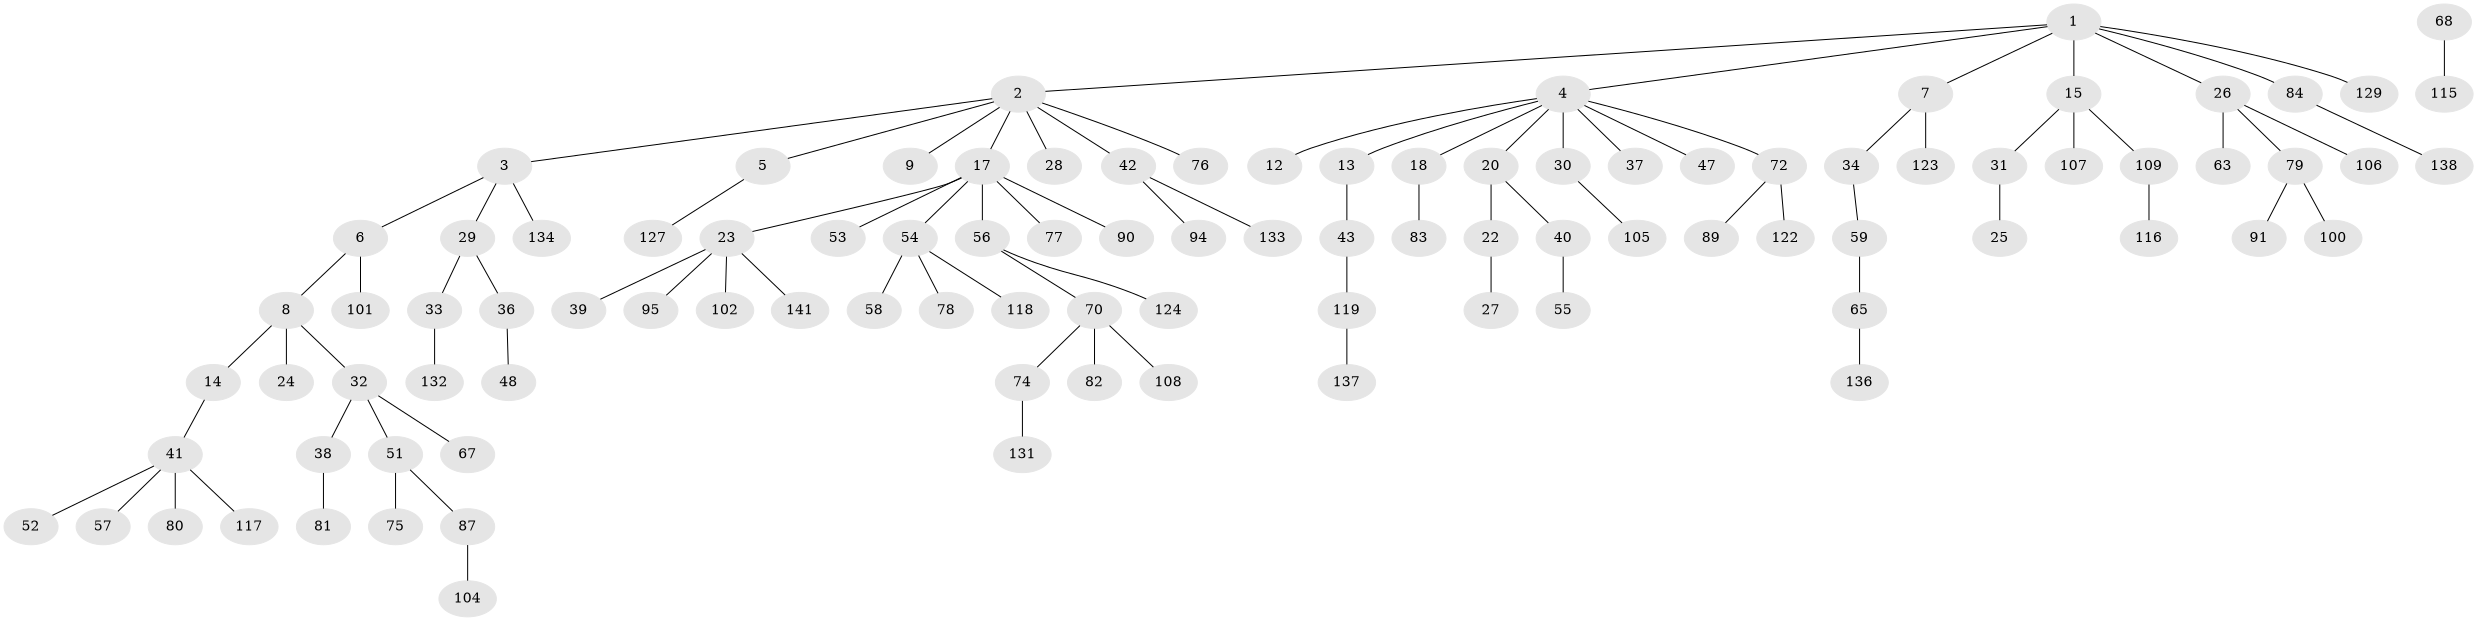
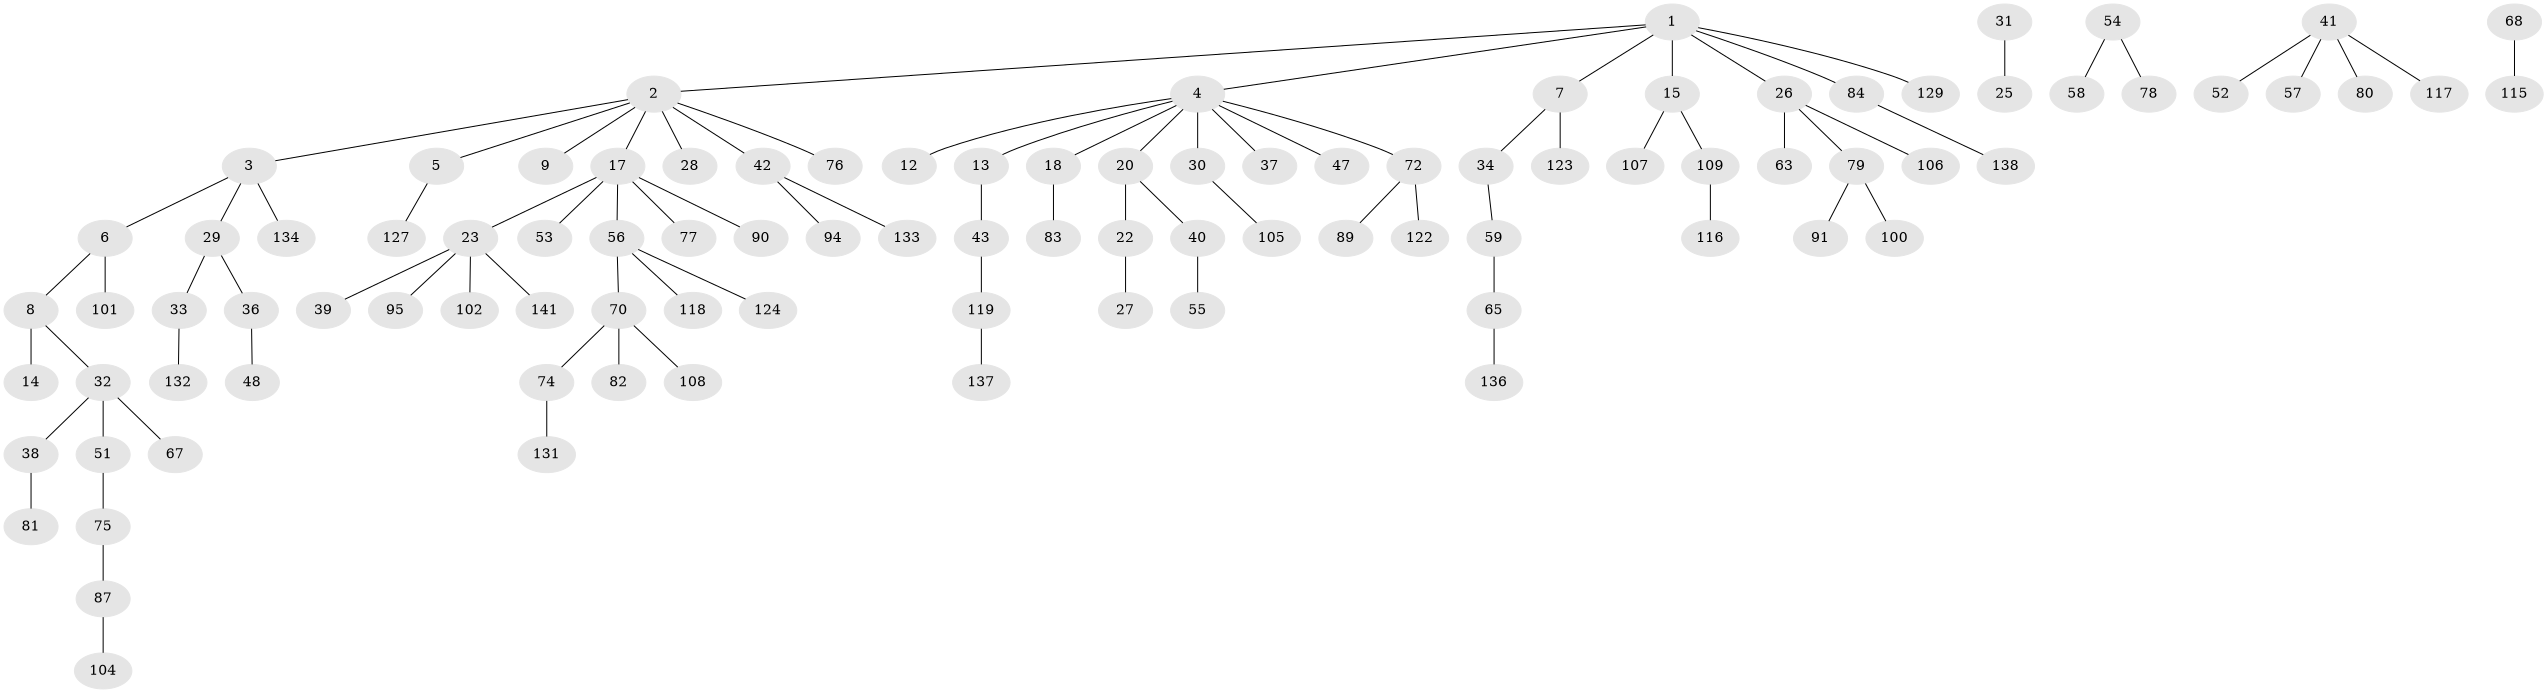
(2037, 130) -> none
(946, 202) -> none
(965, 274) -> (655, 274)
(286, 383) -> none
(194, 419) -> none
(431, 491) -> (103, 563)
